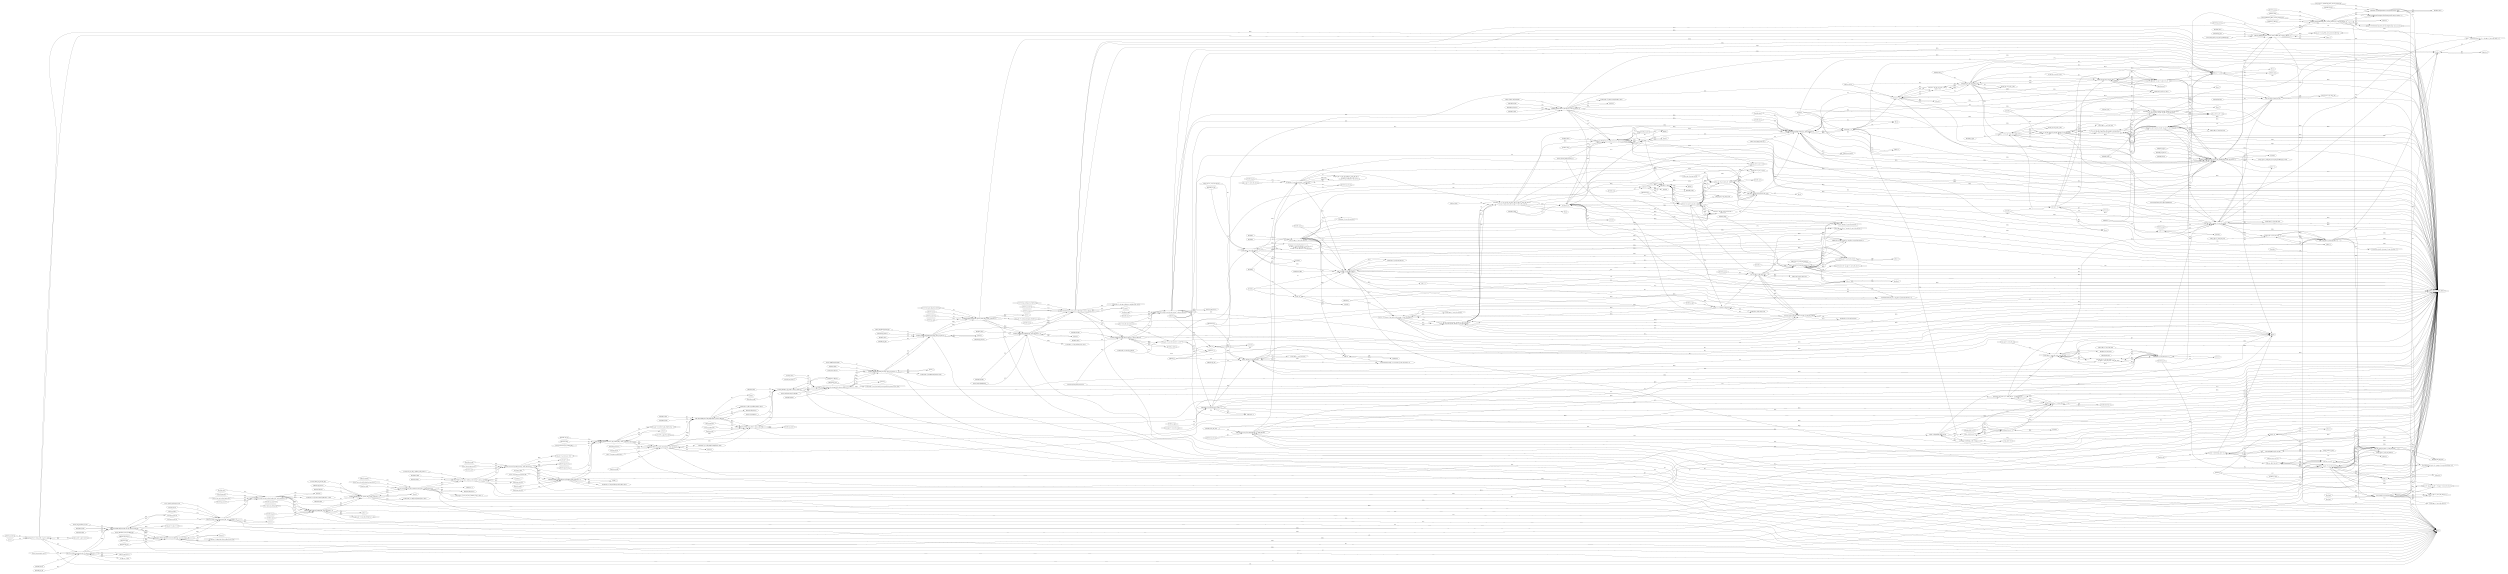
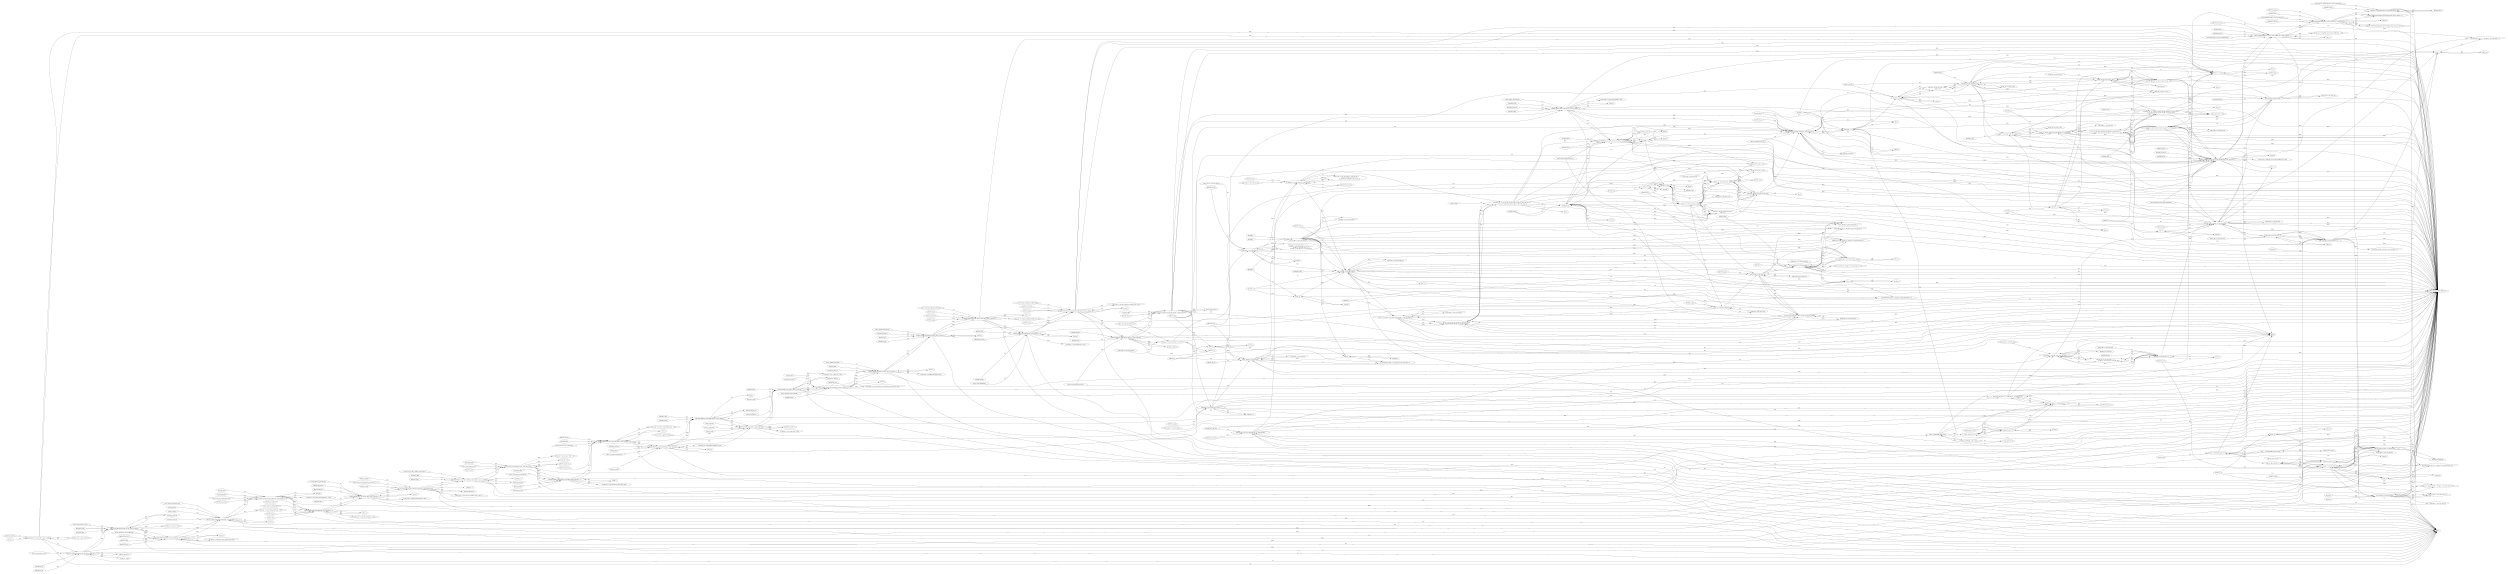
(1653, 366) -> (1653, 362)
none -> (833, 374)
(751, 406) -> none
none -> (789, 431)
none -> (270, 510)
